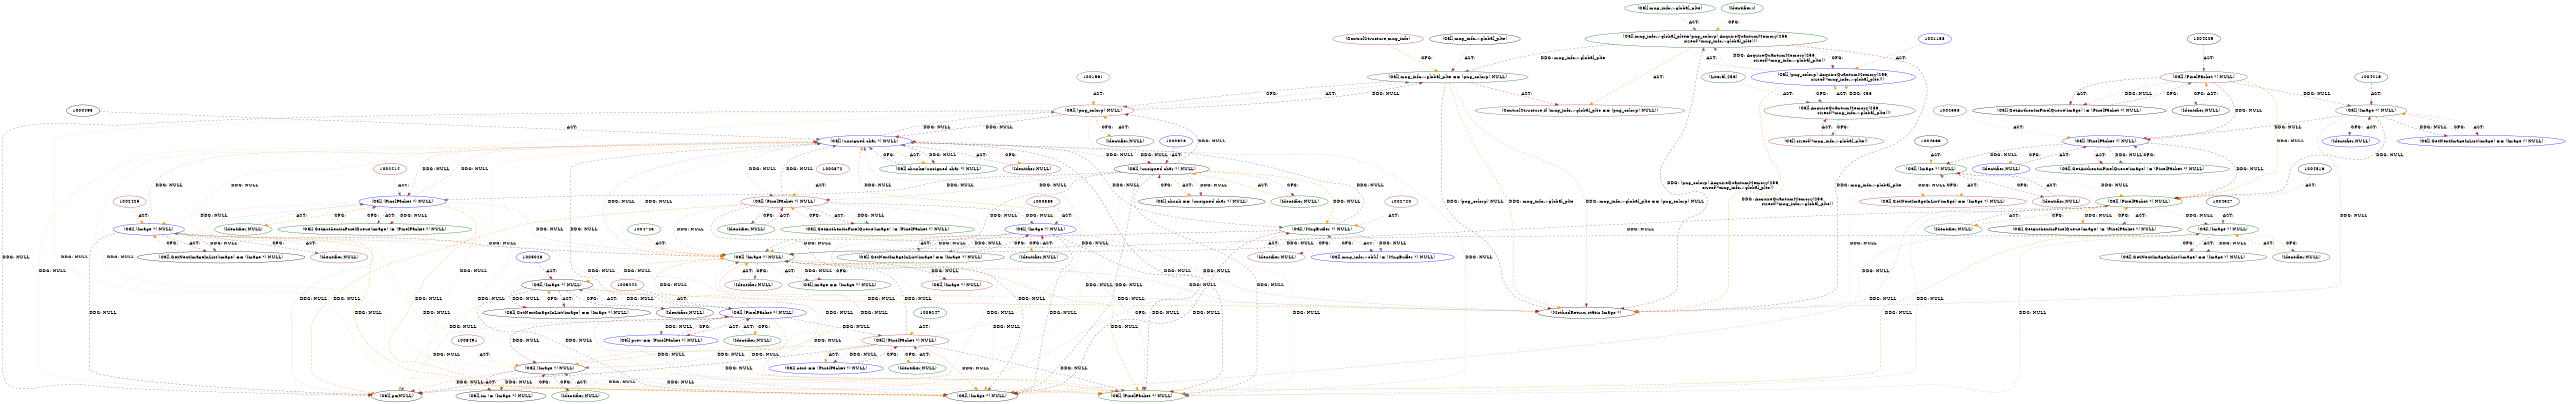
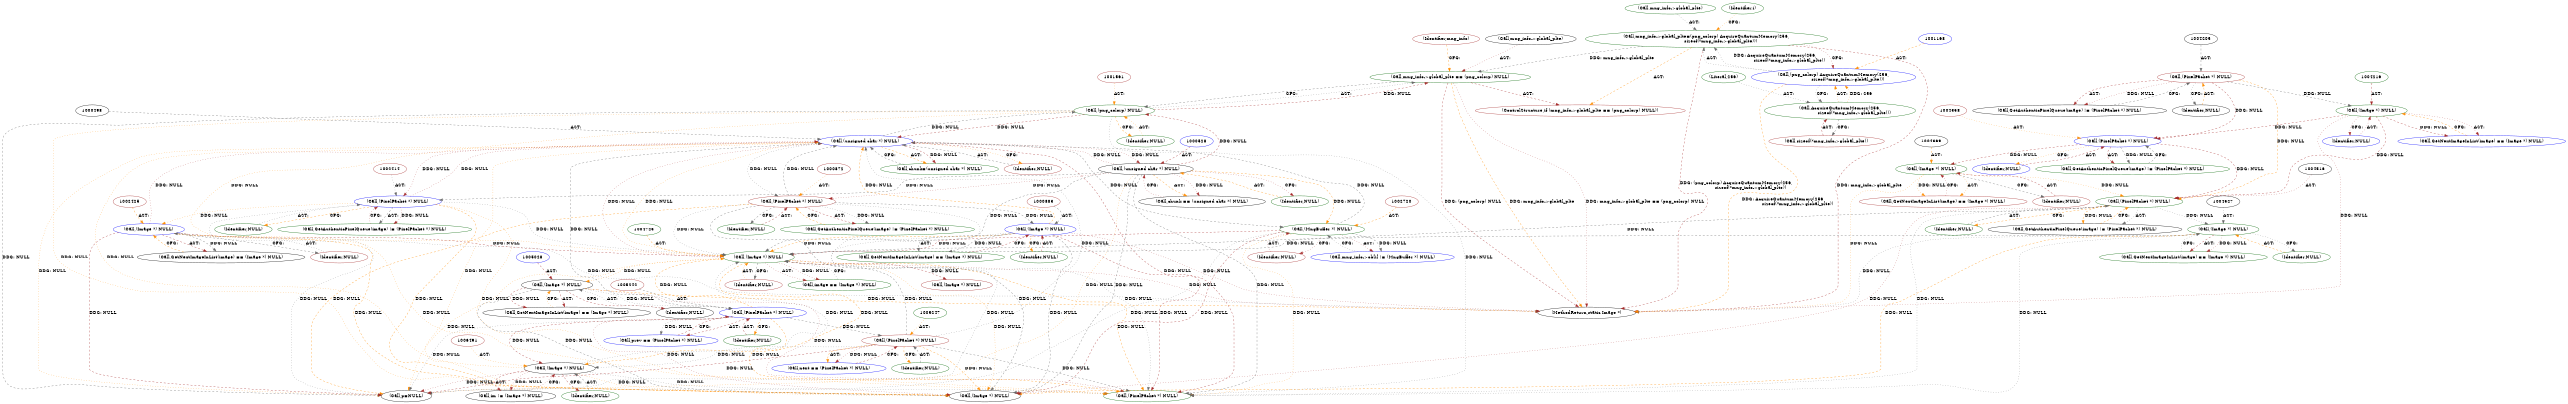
(1378, 39) -> (1446, 39)
(1093, 111) -> (1114, 111)
(1142, 313) -> (1144, 313)
